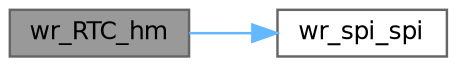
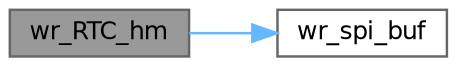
(362, 33) -> (362, 33)
